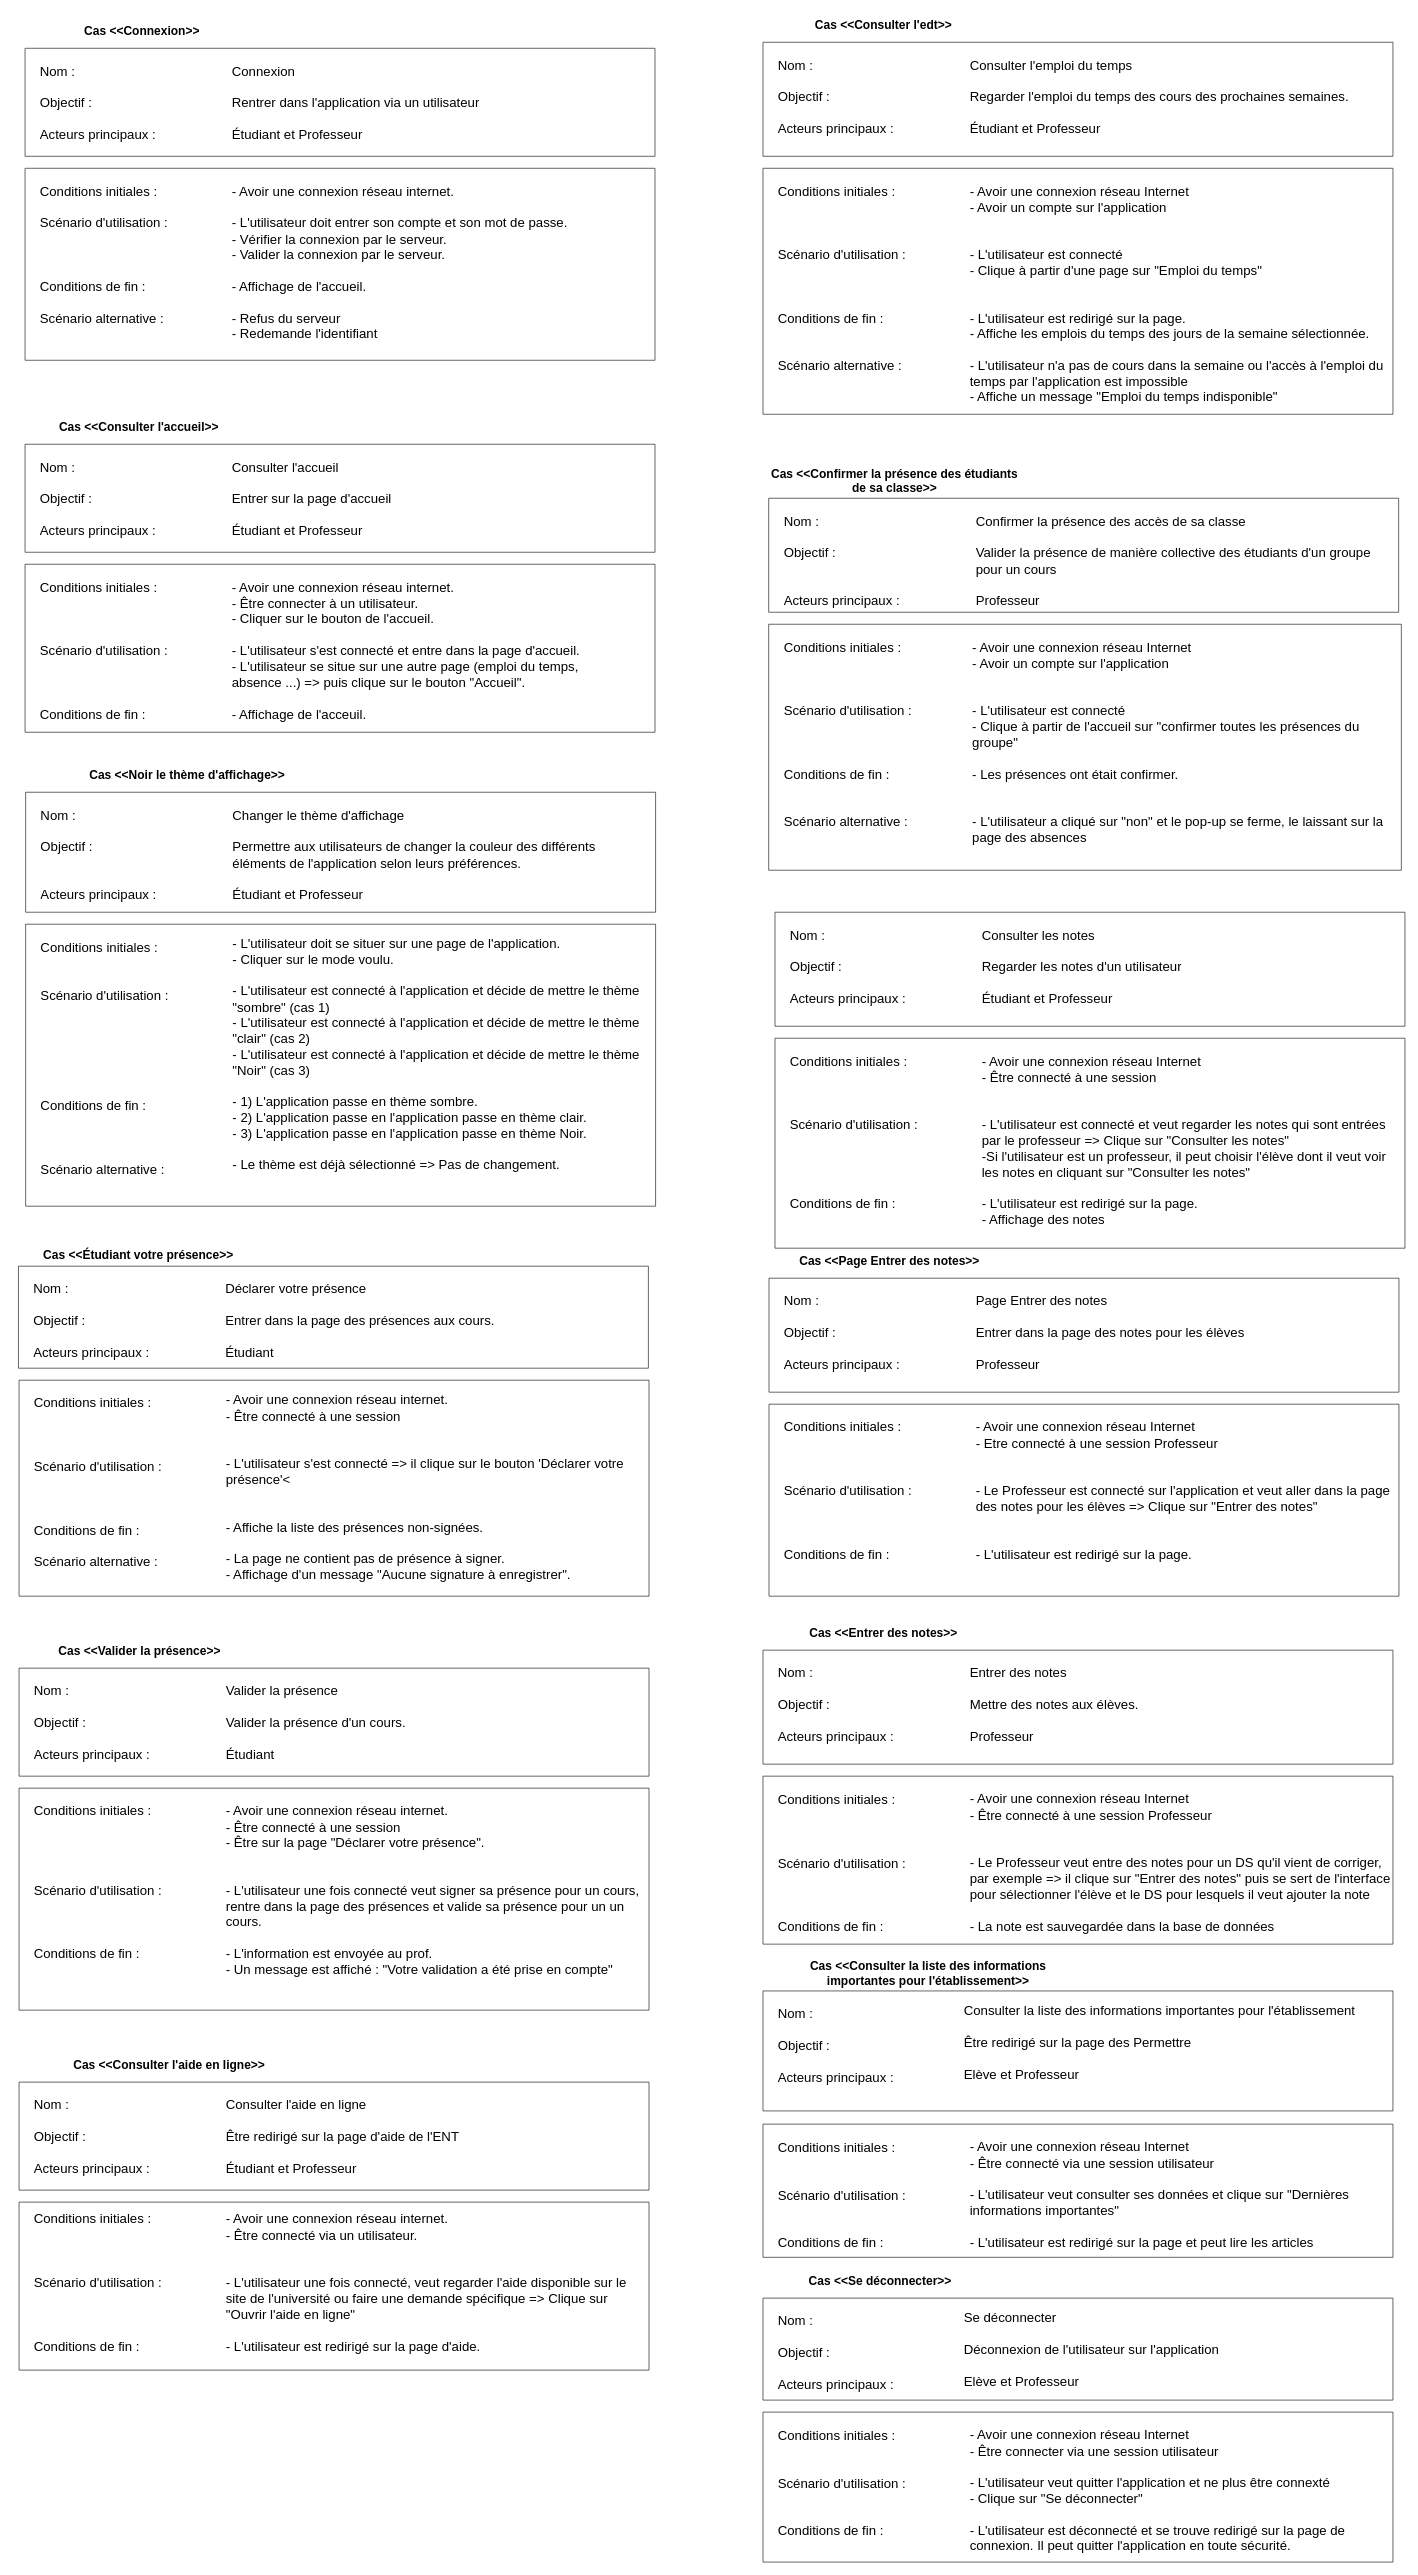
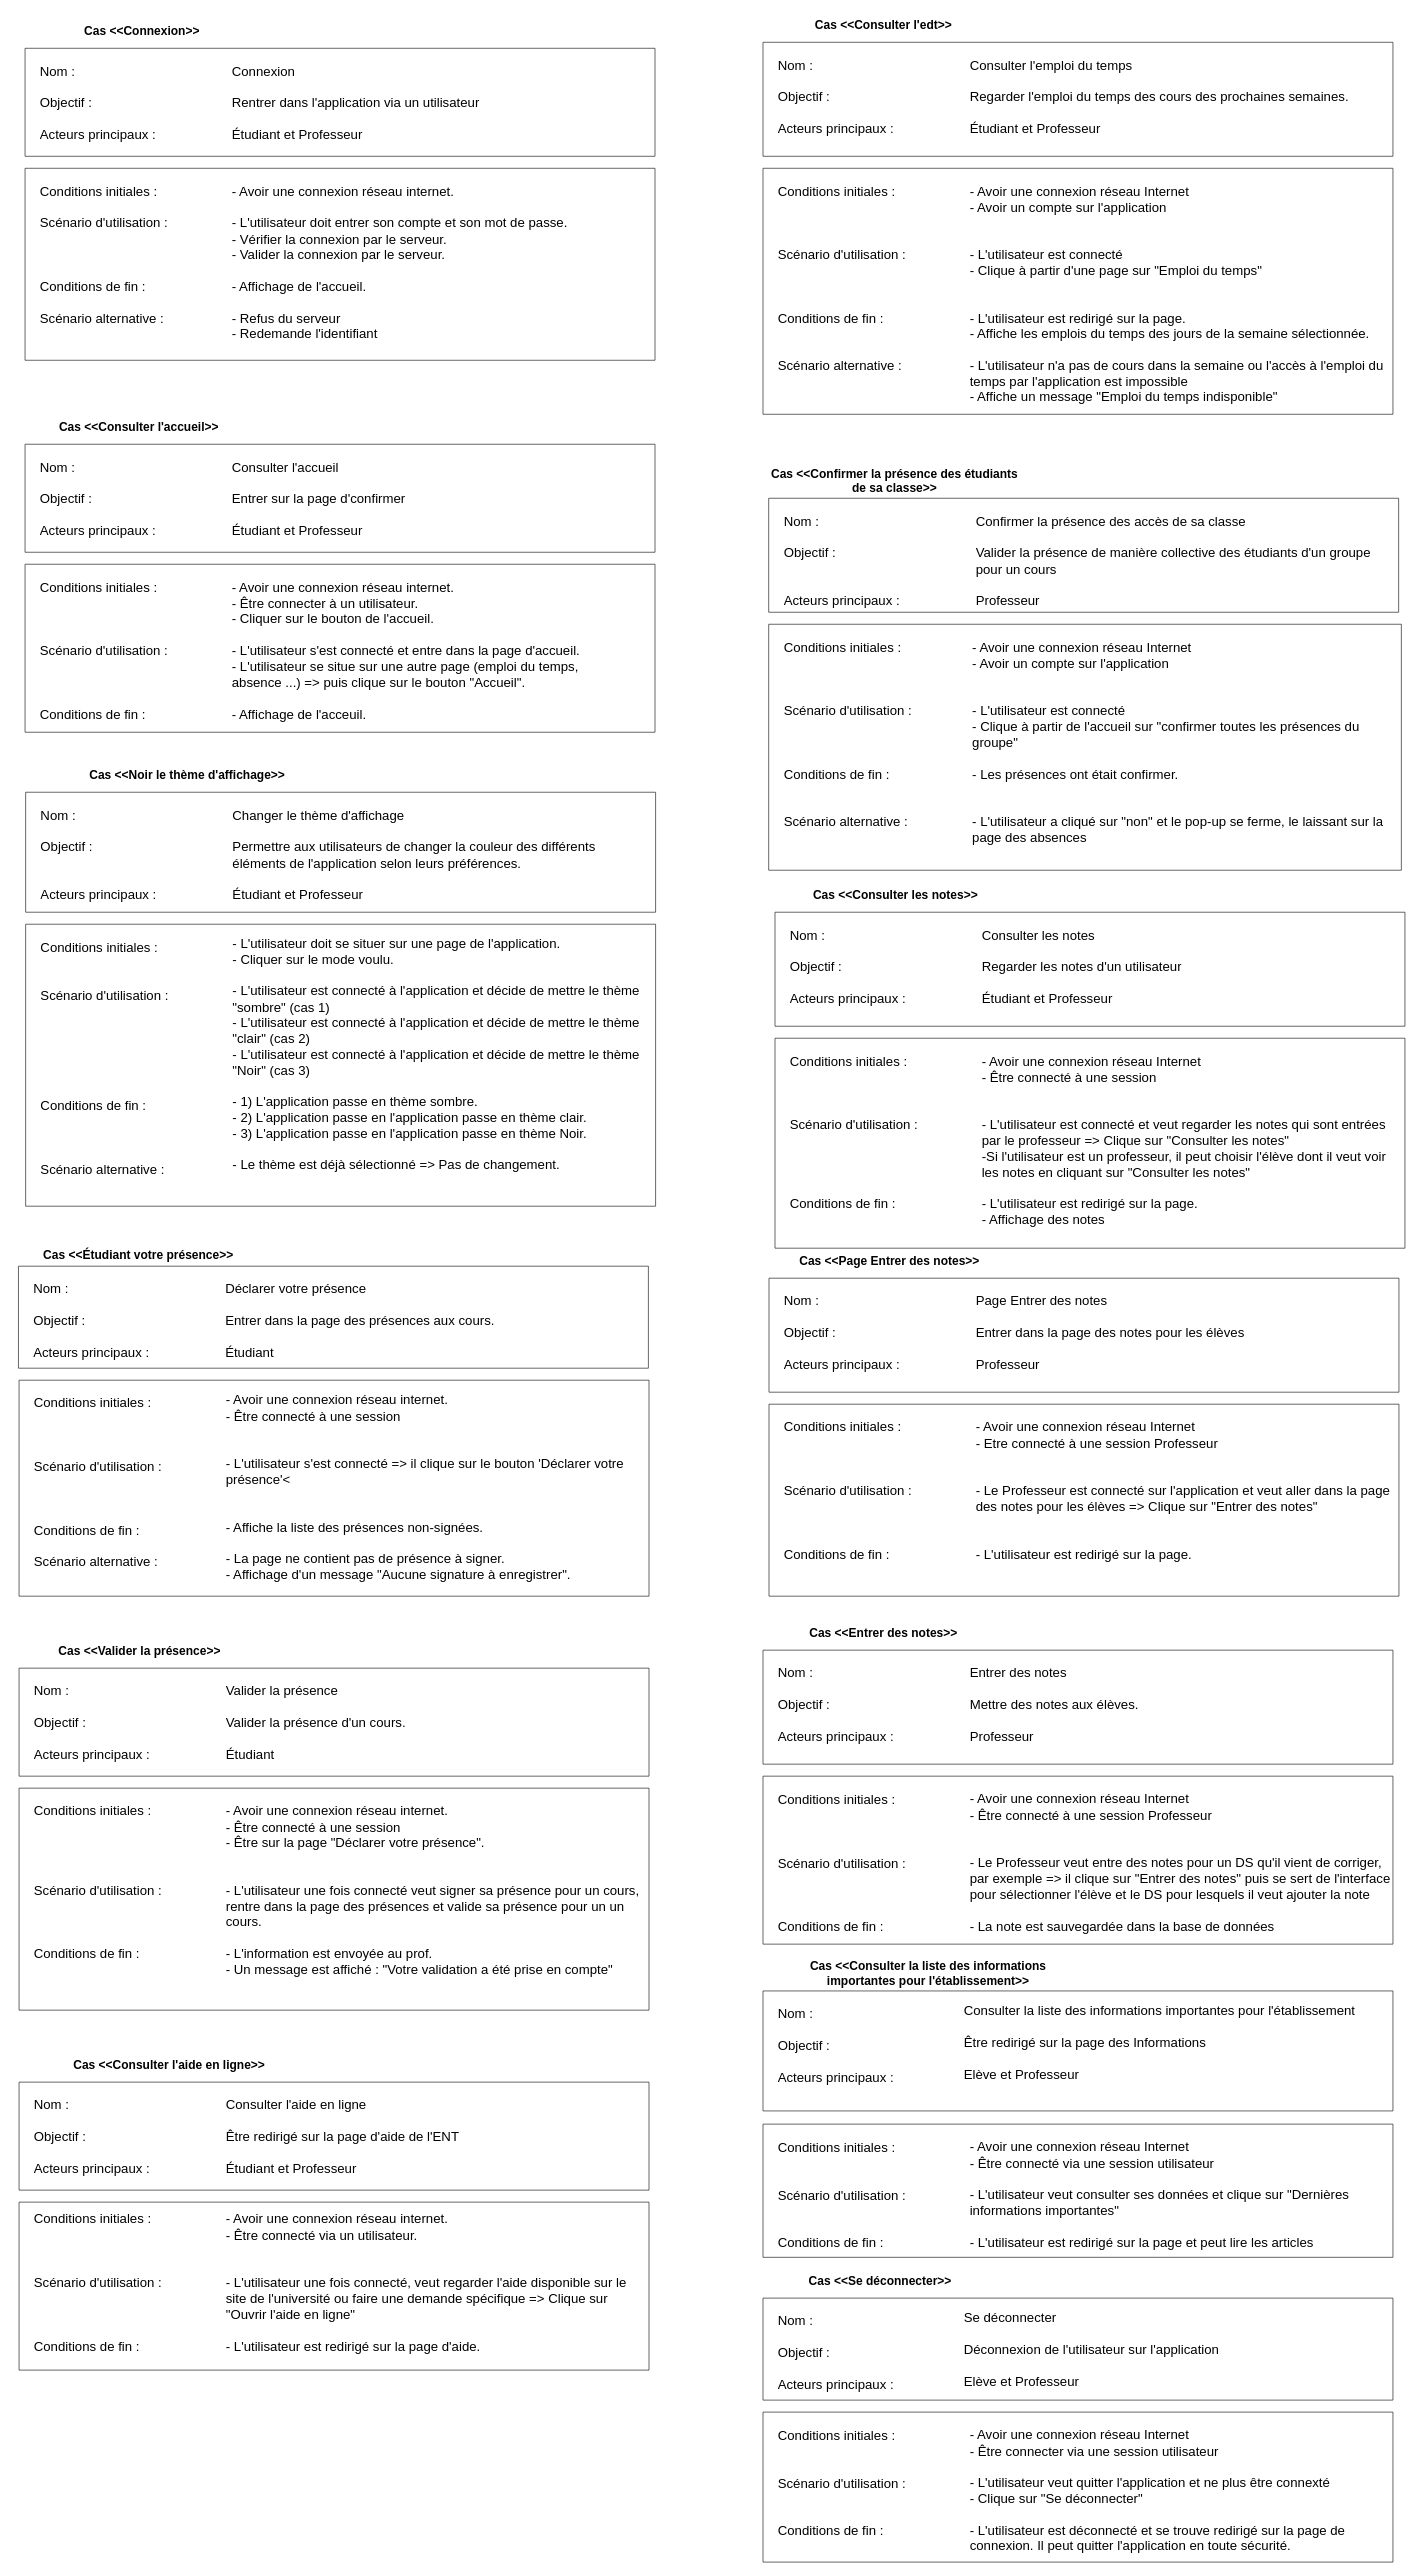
(322, 468) -> (331, 468)
none -> (896, 894)
(1172, 2020) -> (1172, 2020)
